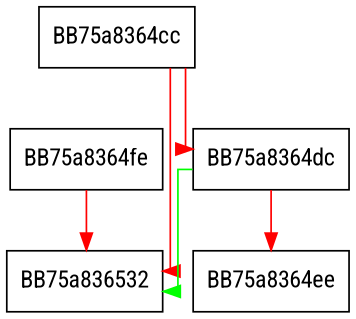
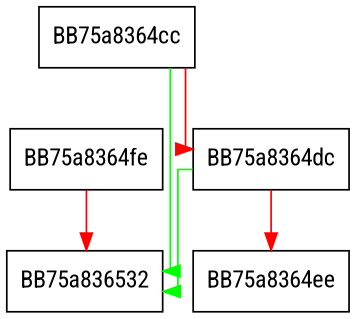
(170, 160) -> (170, 160)
